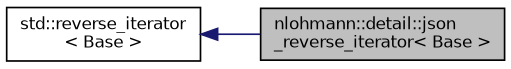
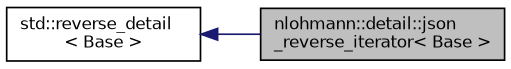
(104, 34) -> (104, 34)
